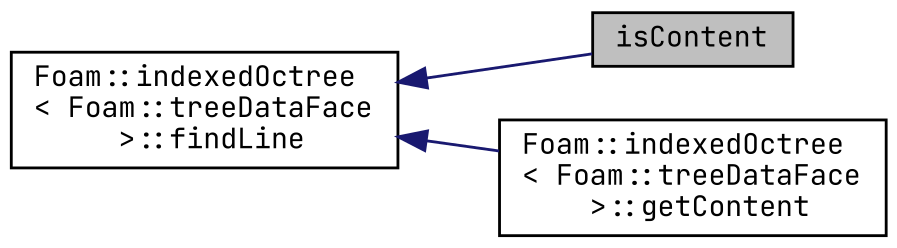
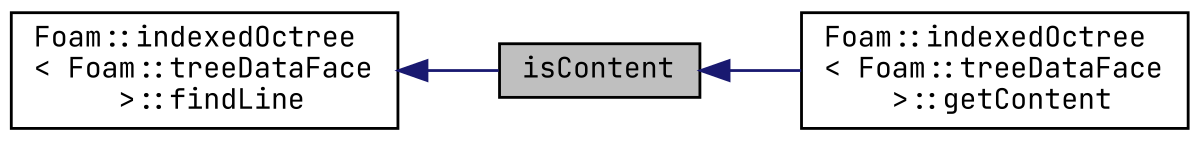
(463, 146) -> (765, 71)
